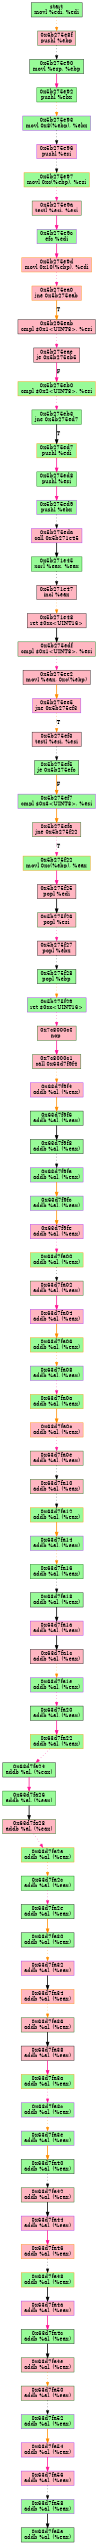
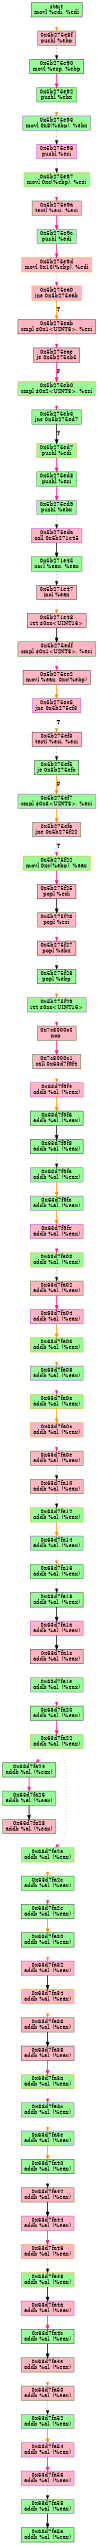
(57, 236) -> (57, 236)
(57, 327) -> (57, 327)
(57, 1669) -> none
(37, 1839) -> (66, 1797)
